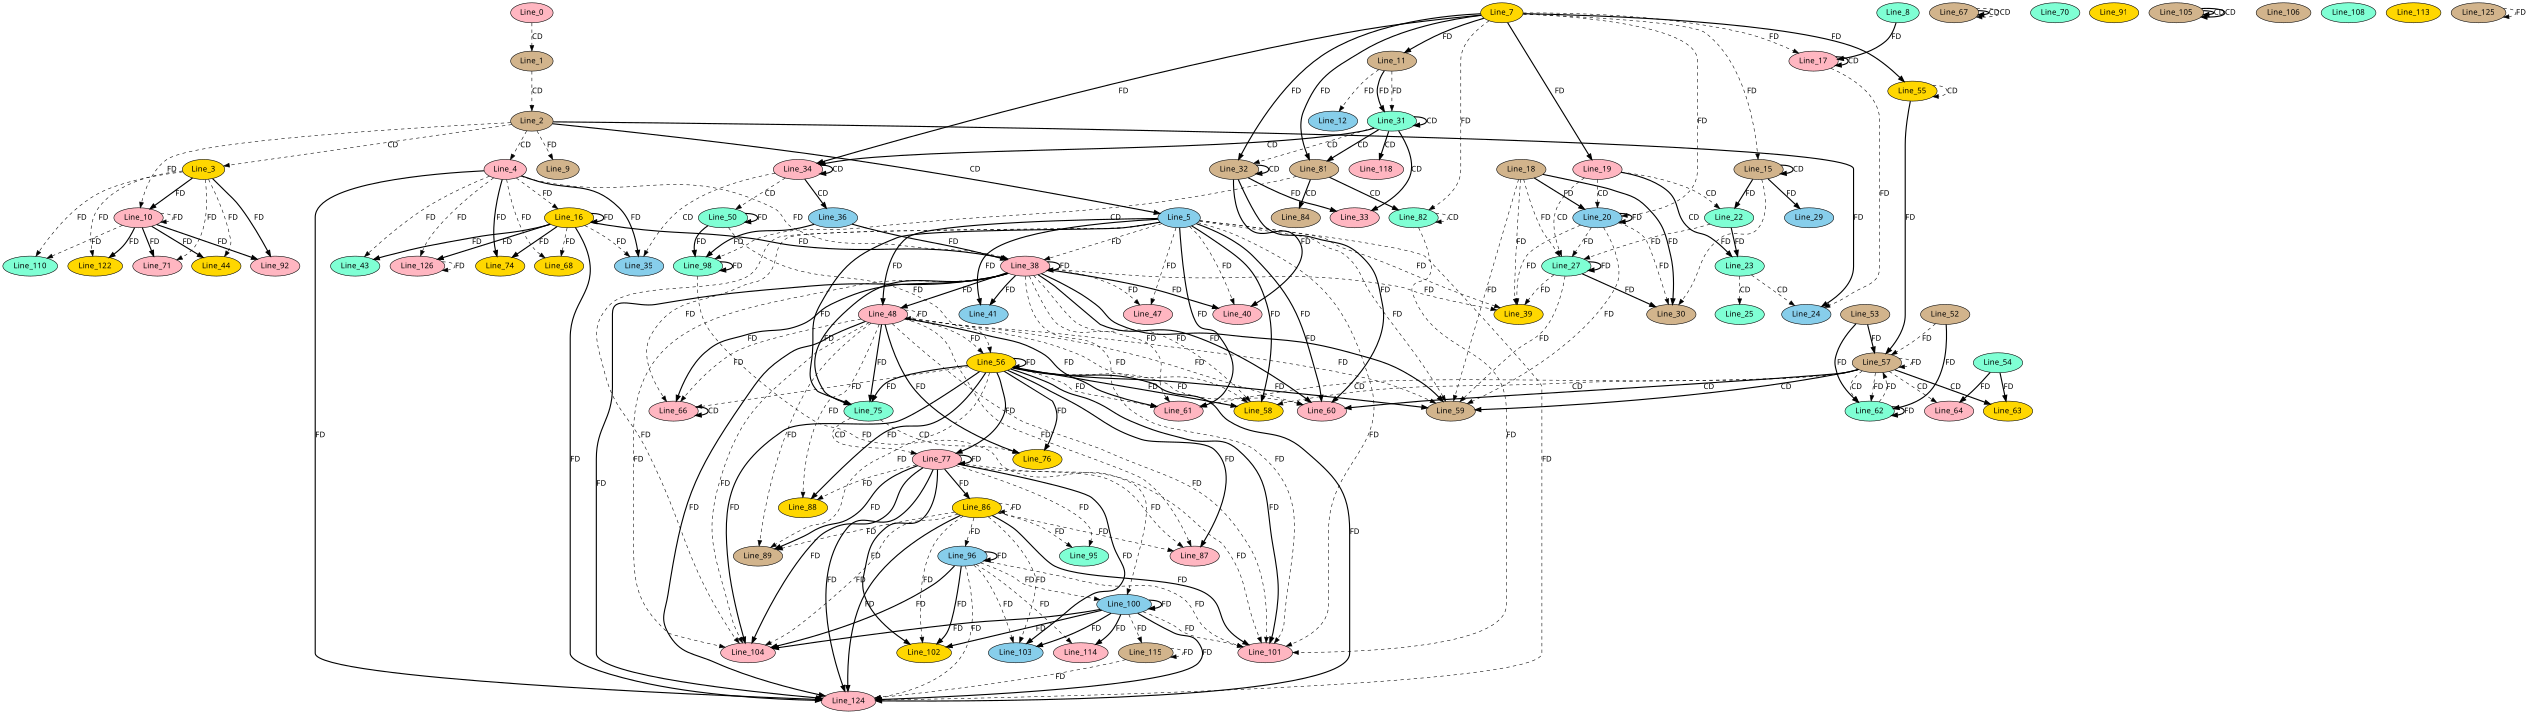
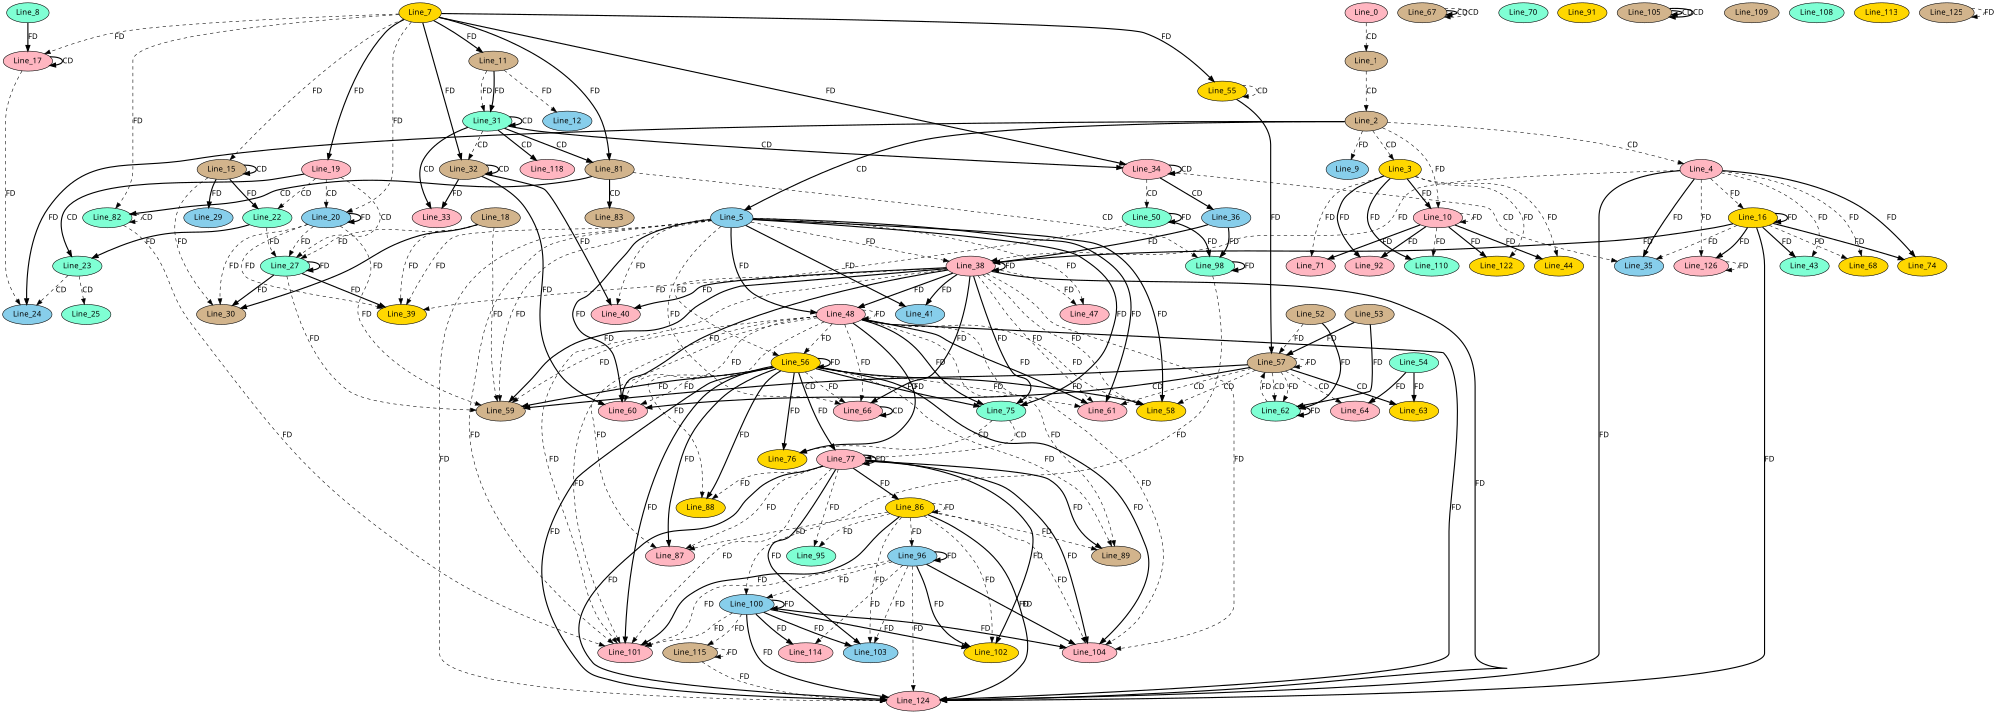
(2284, 13) -> (1752, 13)
(558, 169) -> (1347, 169)
(1557, 192) -> none
(100, 193) -> (1369, 223)
(1296, 218) -> (610, 218)
(709, 285) -> none
(1540, 286) -> (341, 289)
